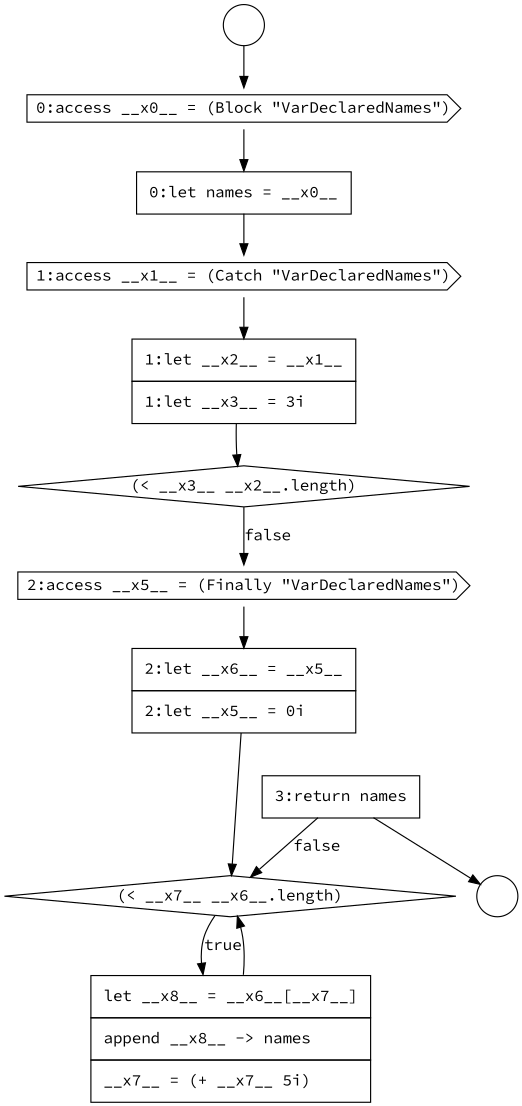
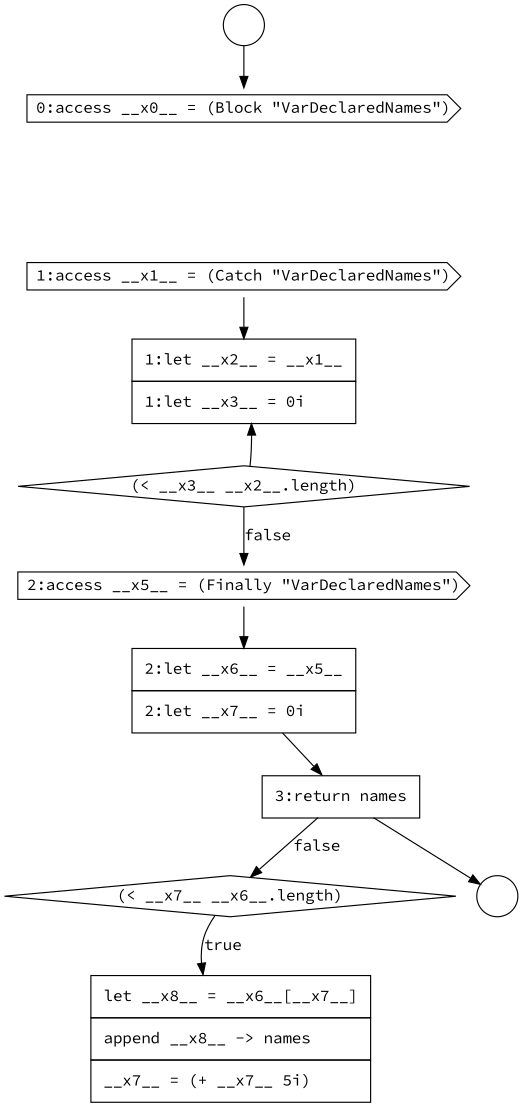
(244, 192) -> none
(225, 402) -> (225, 402)
(236, 439) -> (251, 451)
(225, 711) -> (225, 711)
(237, 799) -> (298, 750)
(244, 951) -> none
